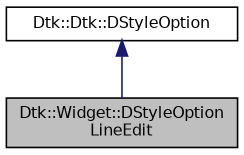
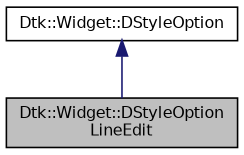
(122, 24) -> (122, 24)
